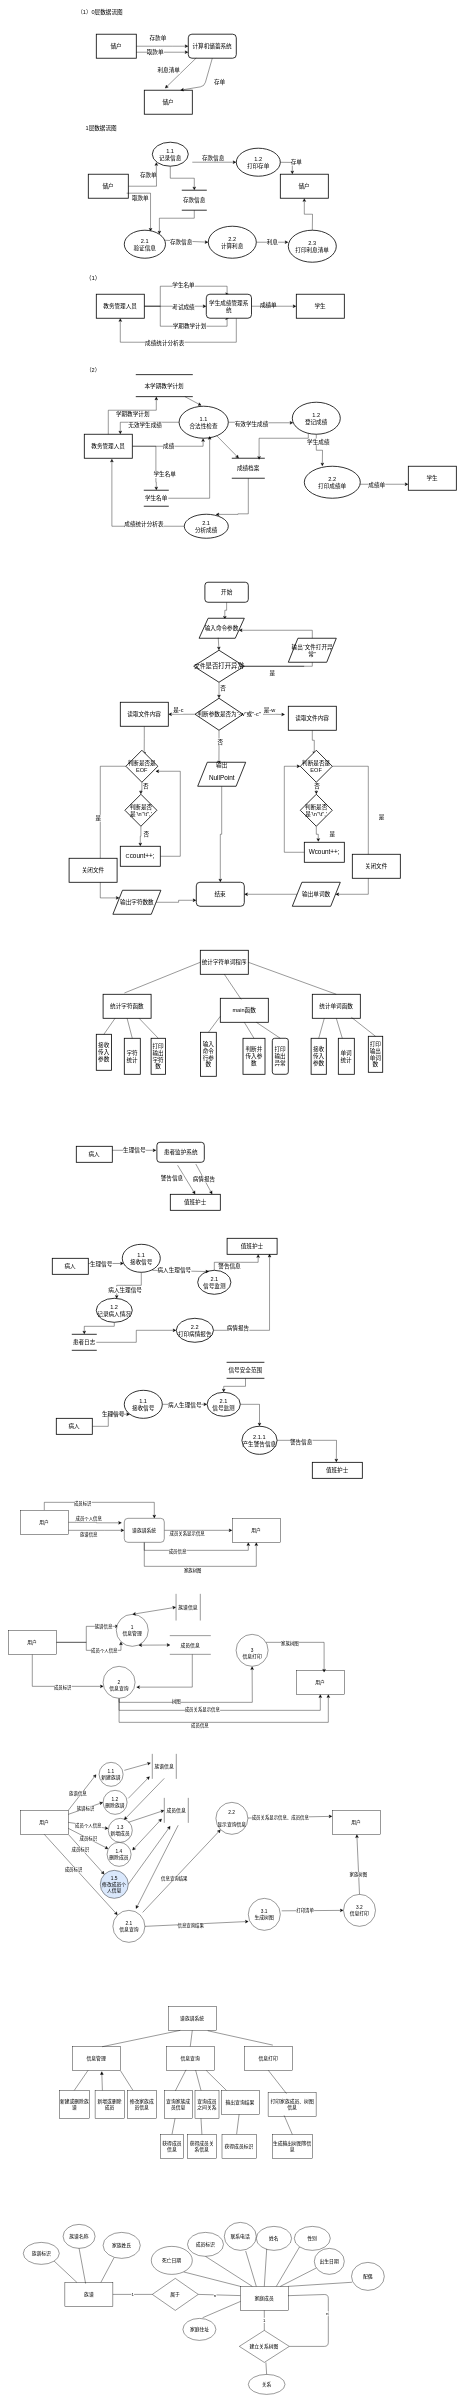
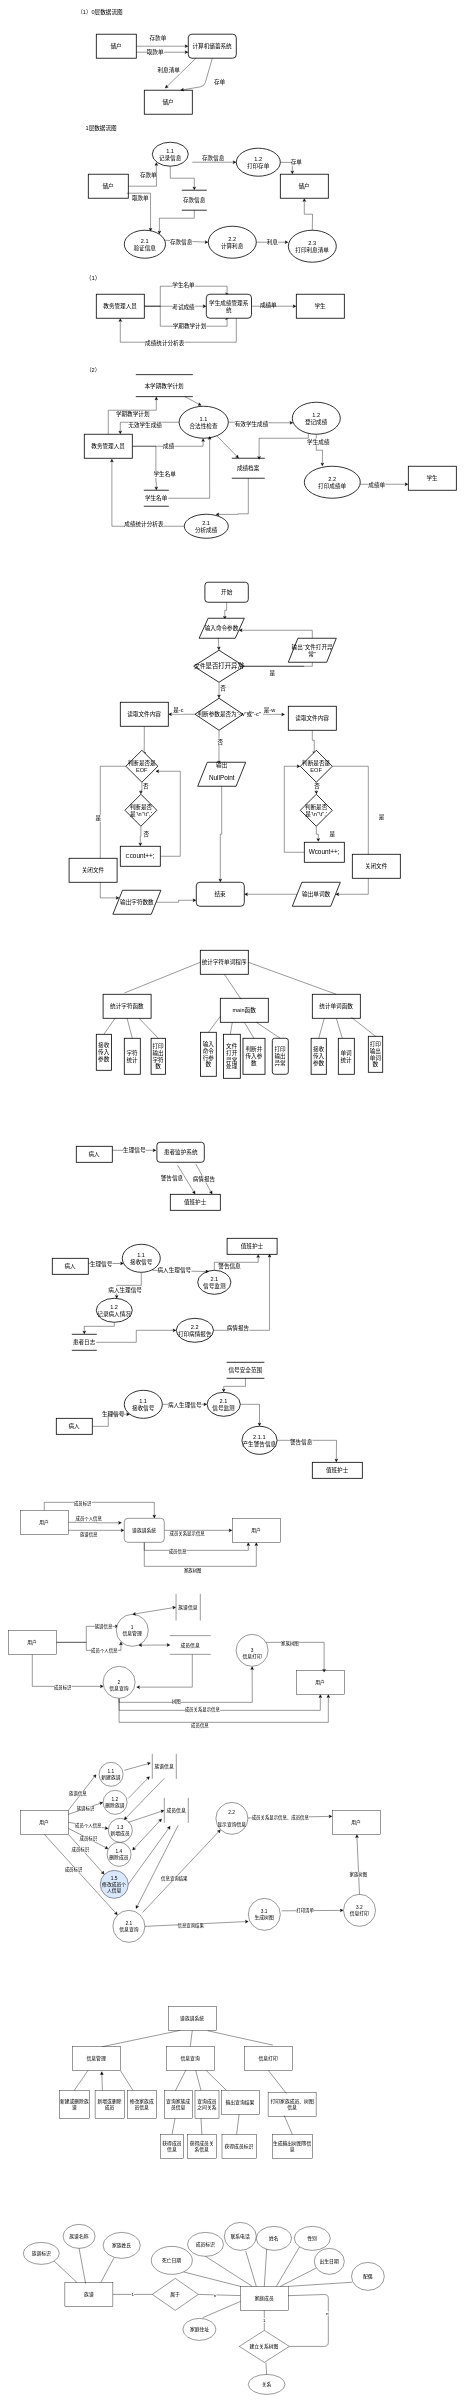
none -> (231, 1029)
none -> (232, 1056)
